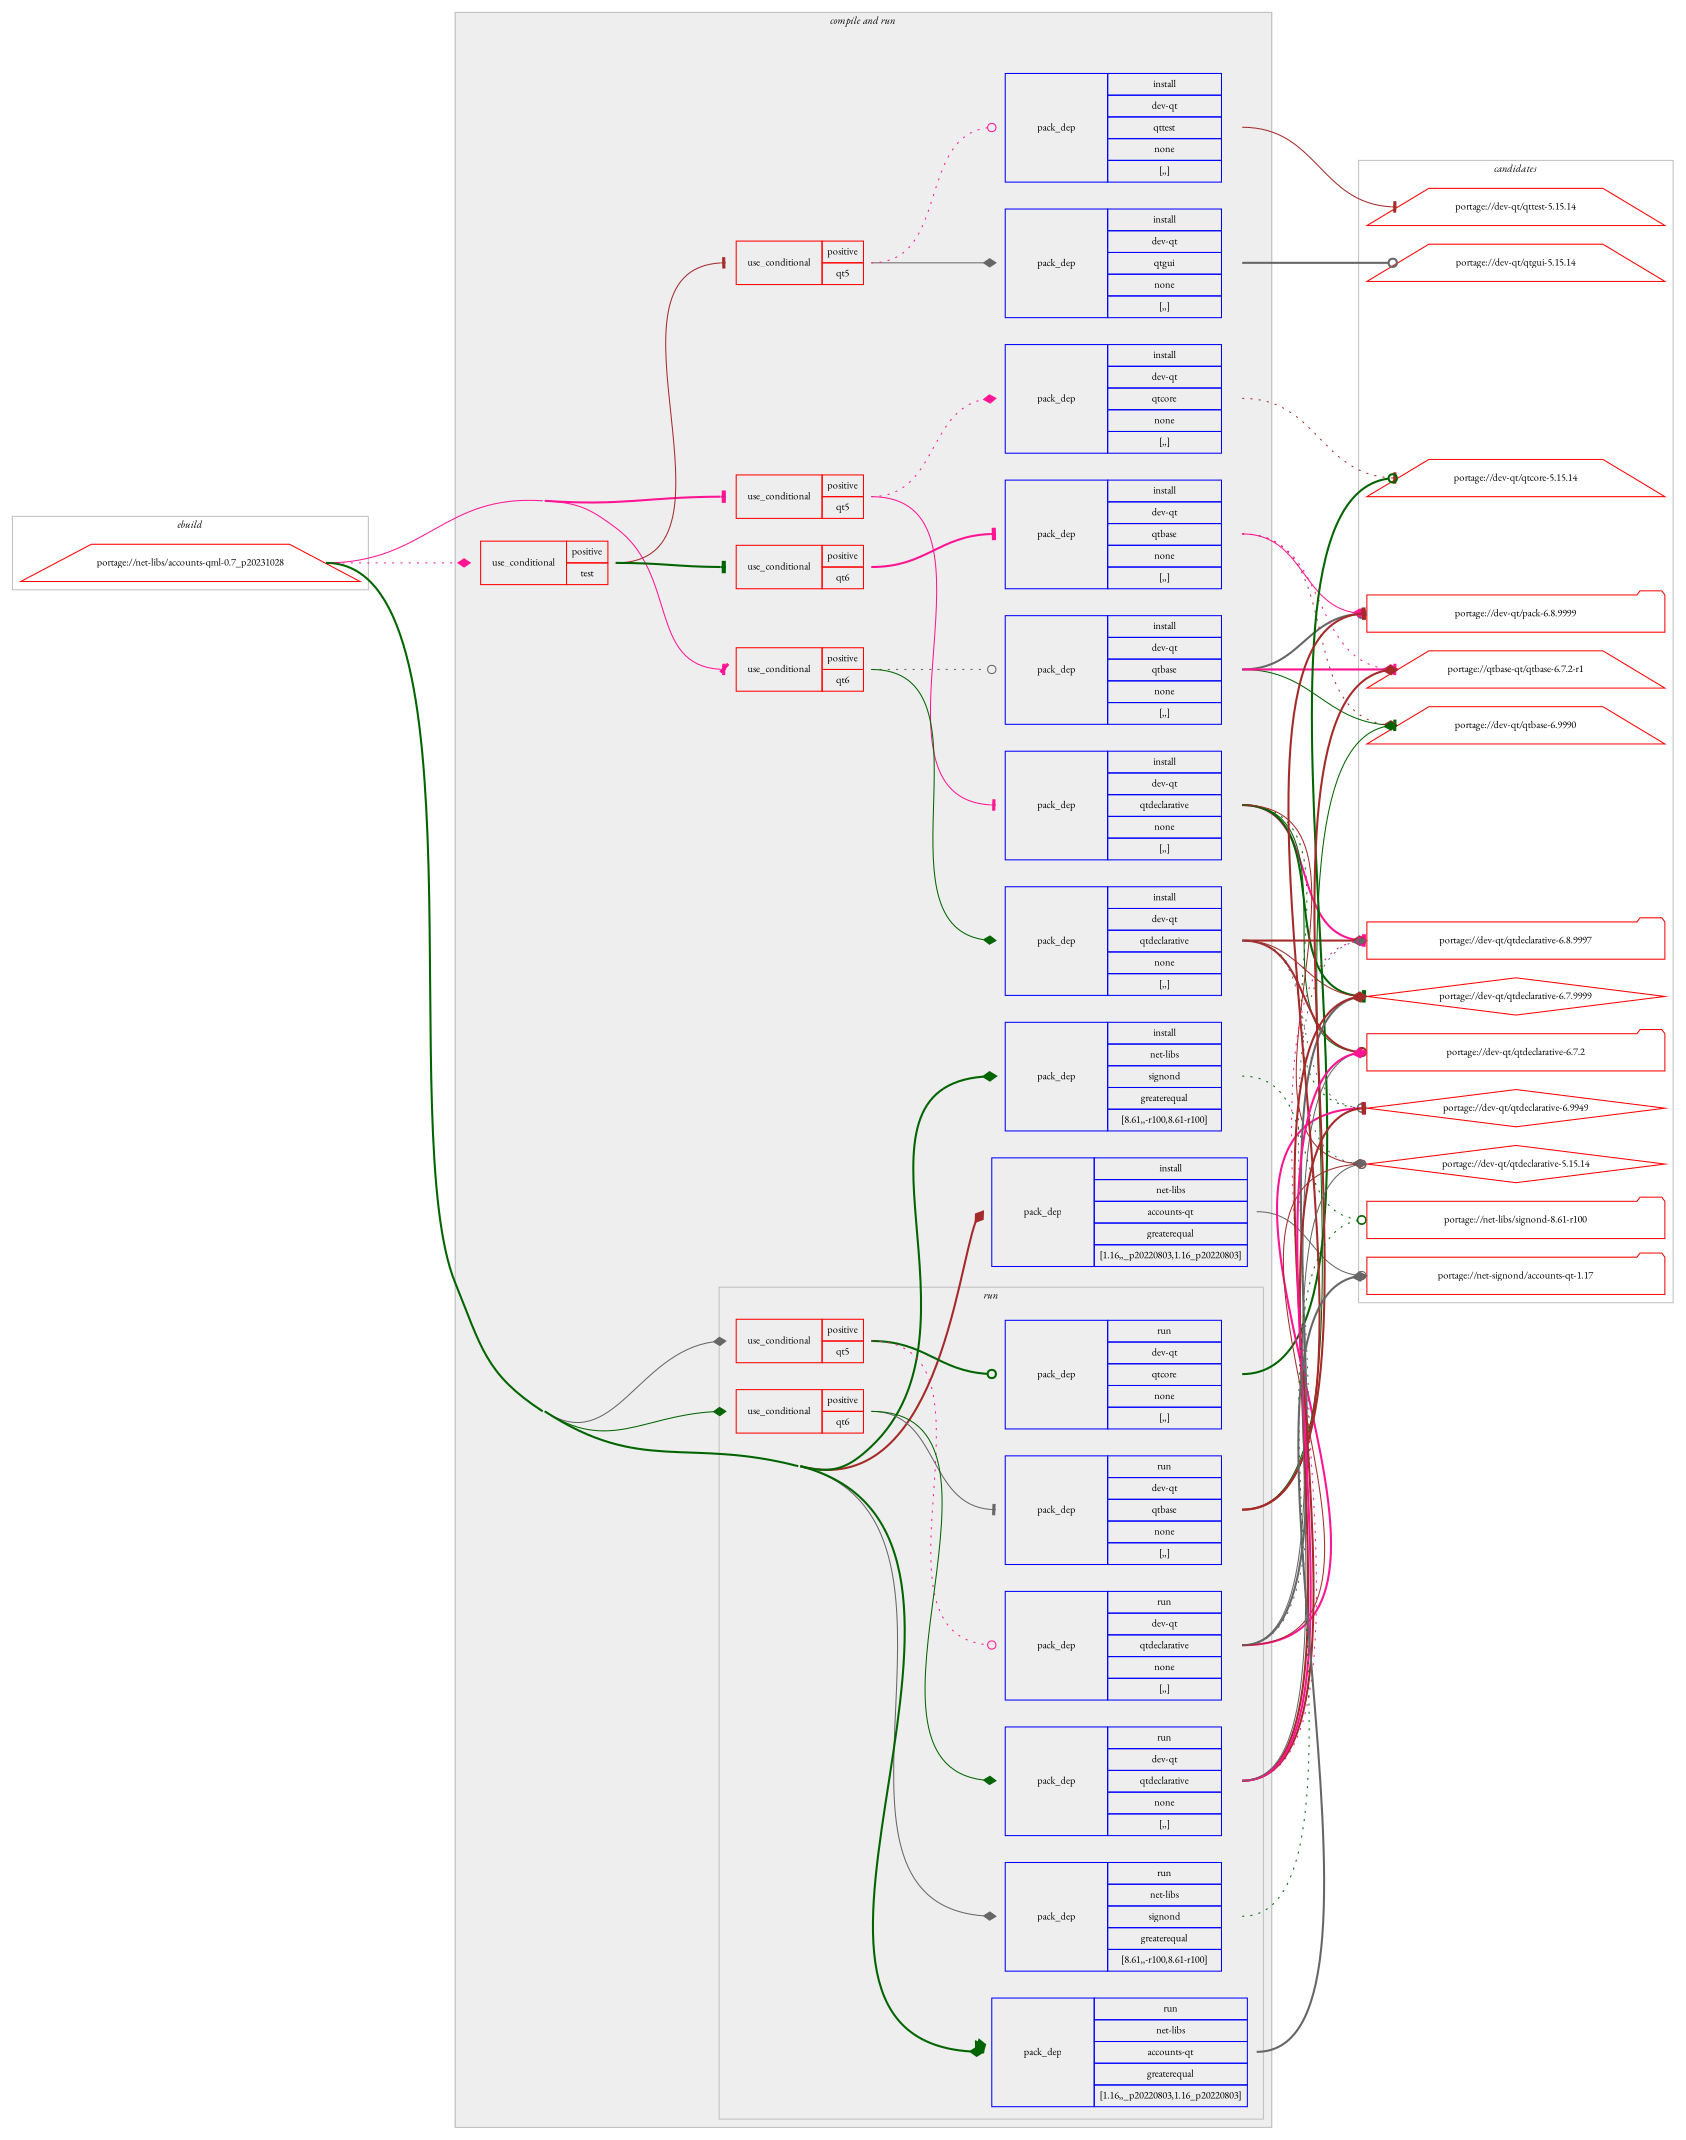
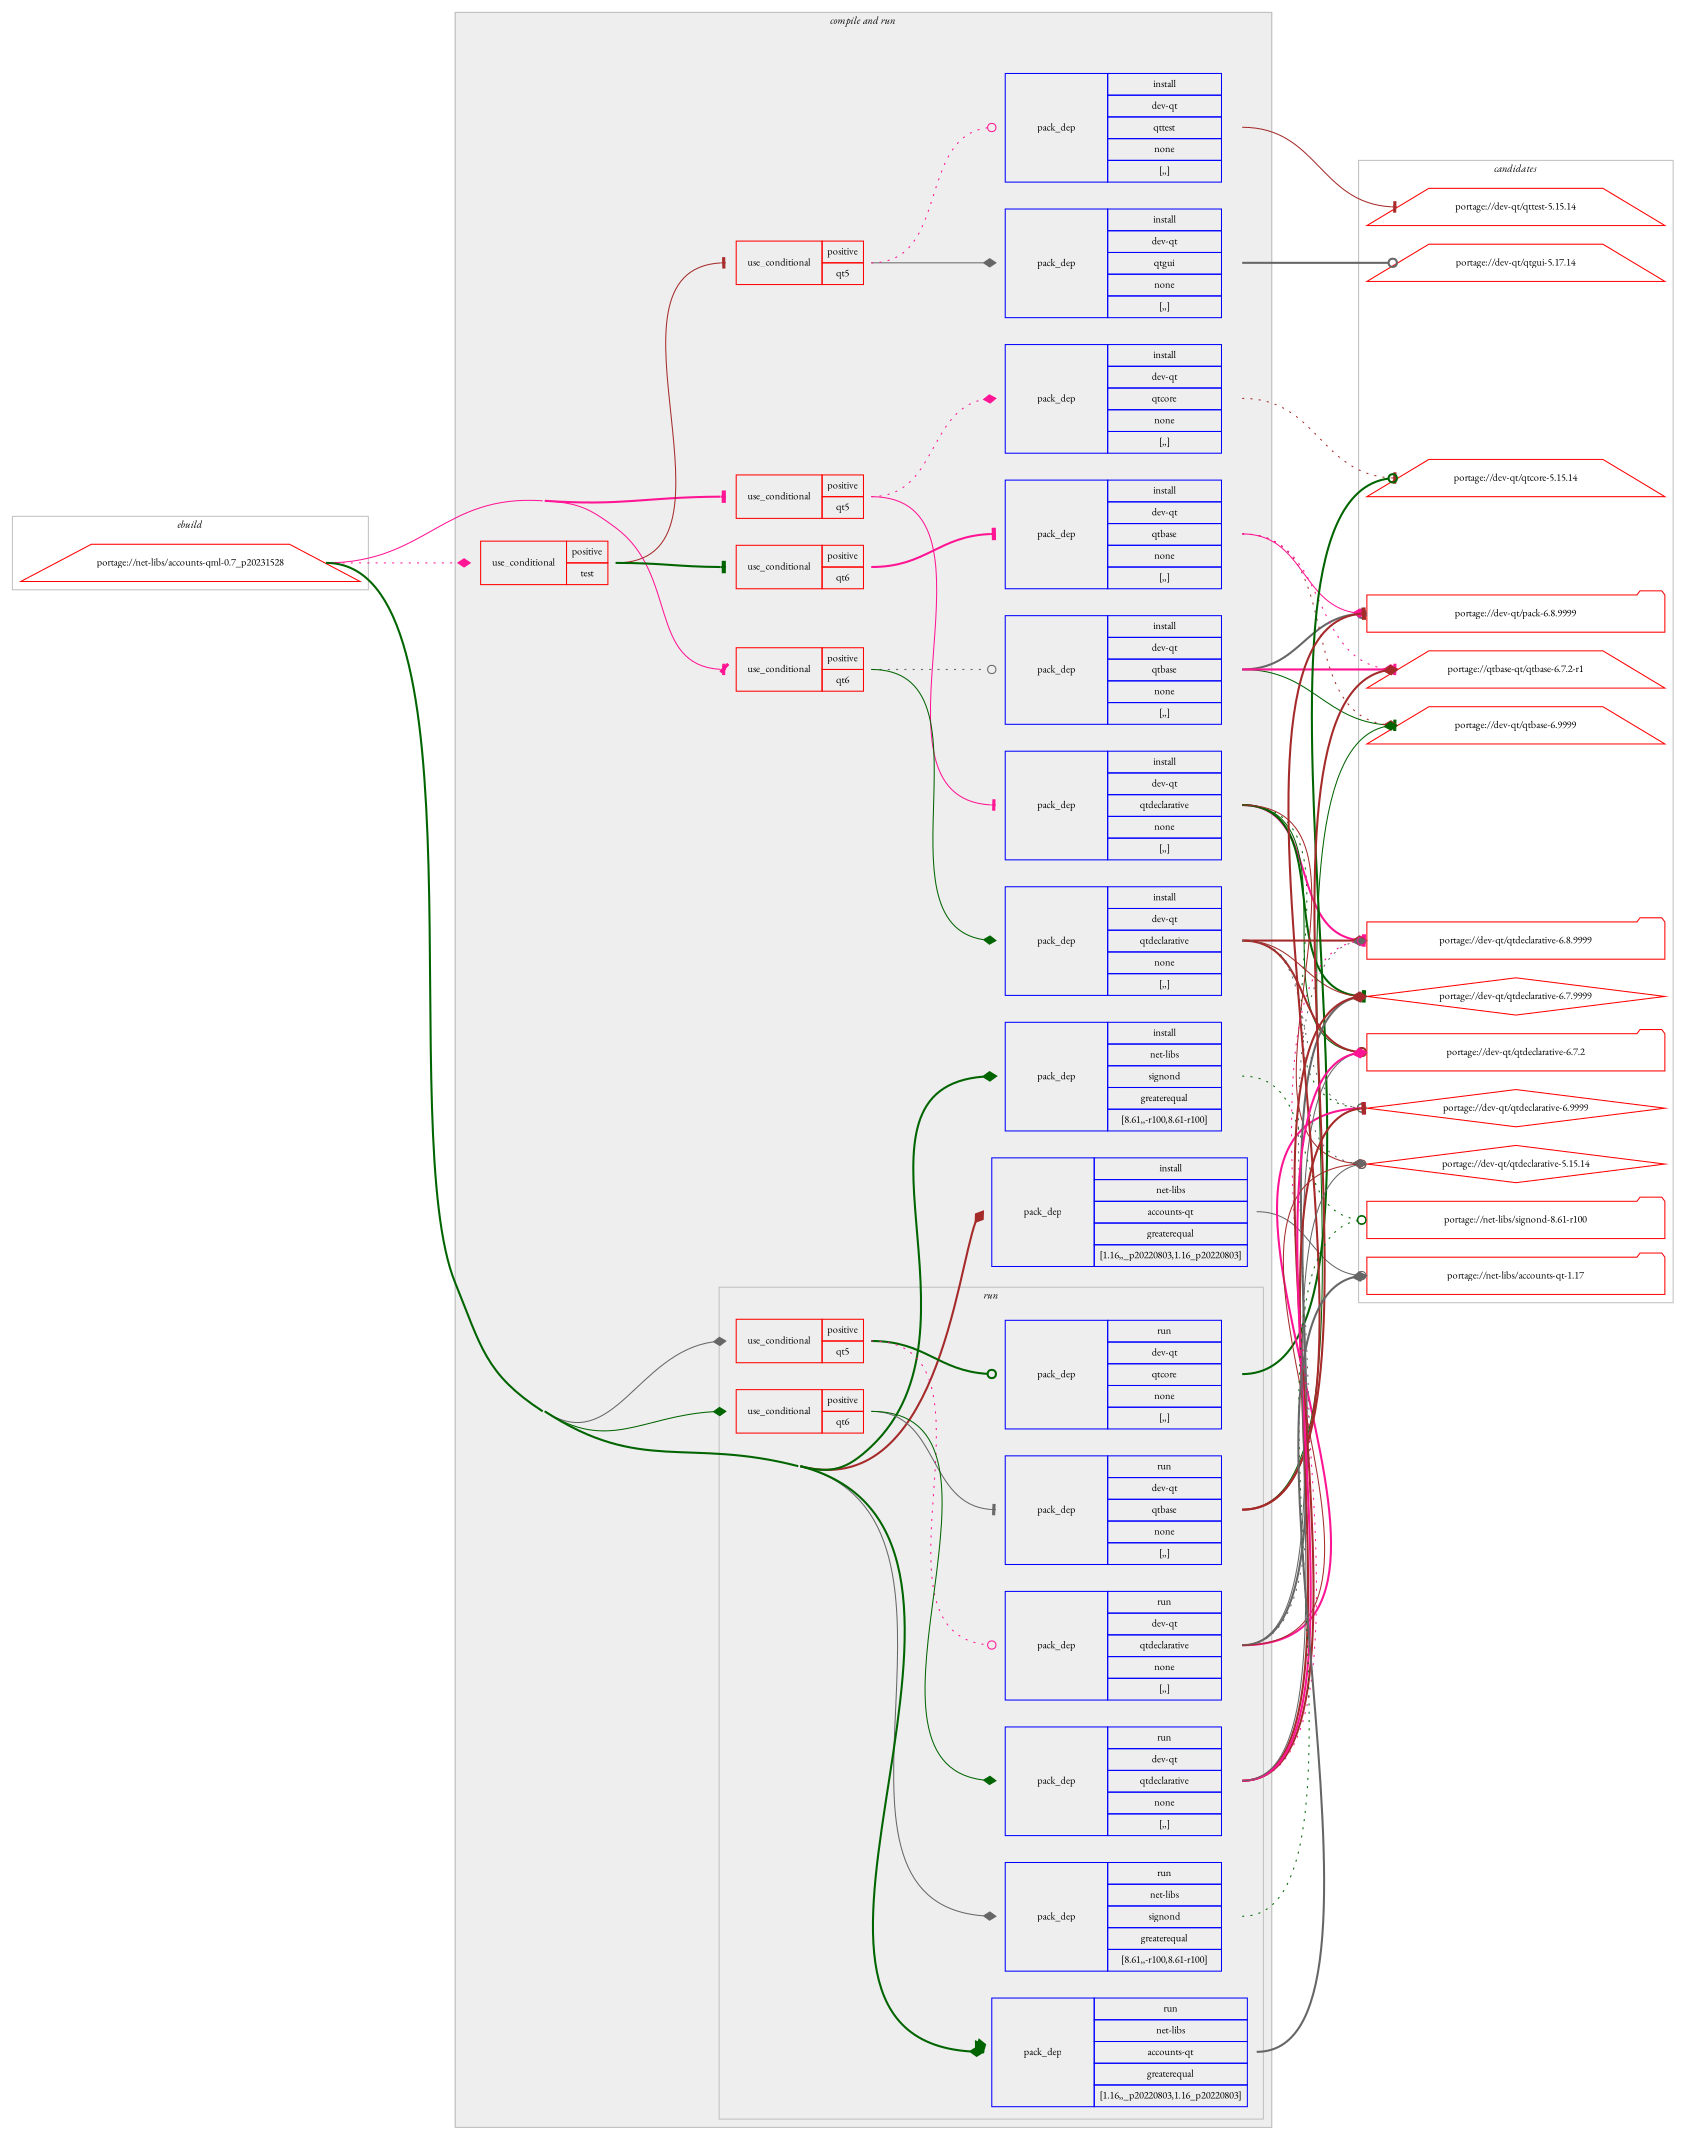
(1516, 263) -> (1516, 263)
(190, 563) -> (190, 563)
(1516, 725) -> (1516, 725)
(1516, 941) -> (1516, 941)
(1516, 1108) -> (1516, 1108)
(1516, 1276) -> (1516, 1276)
